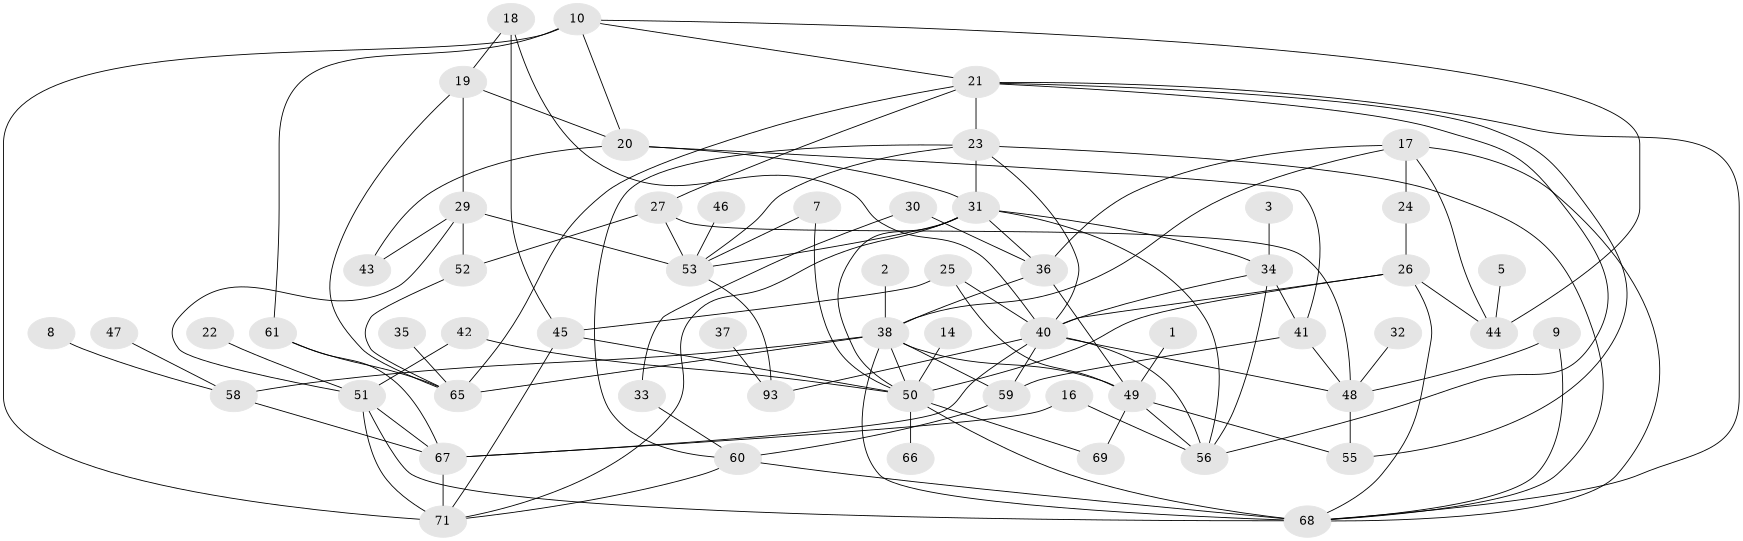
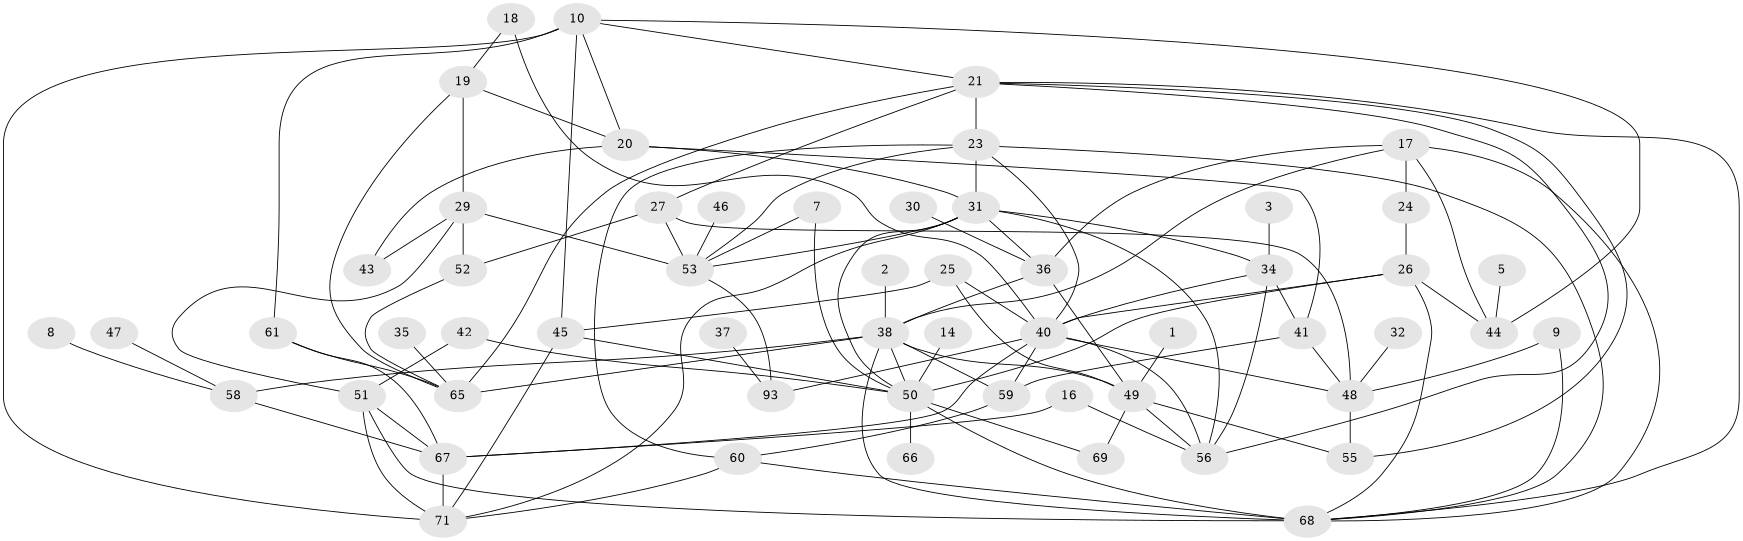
(511, 181) -> (569, 176)
(210, 333) -> none
(642, 396) -> none
